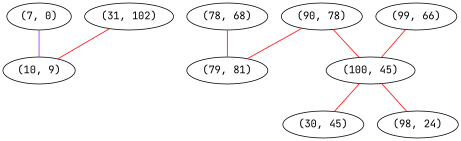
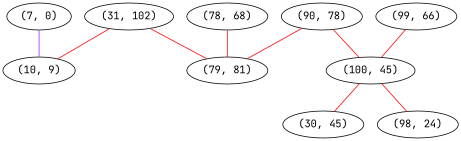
none -> (178, 44)
